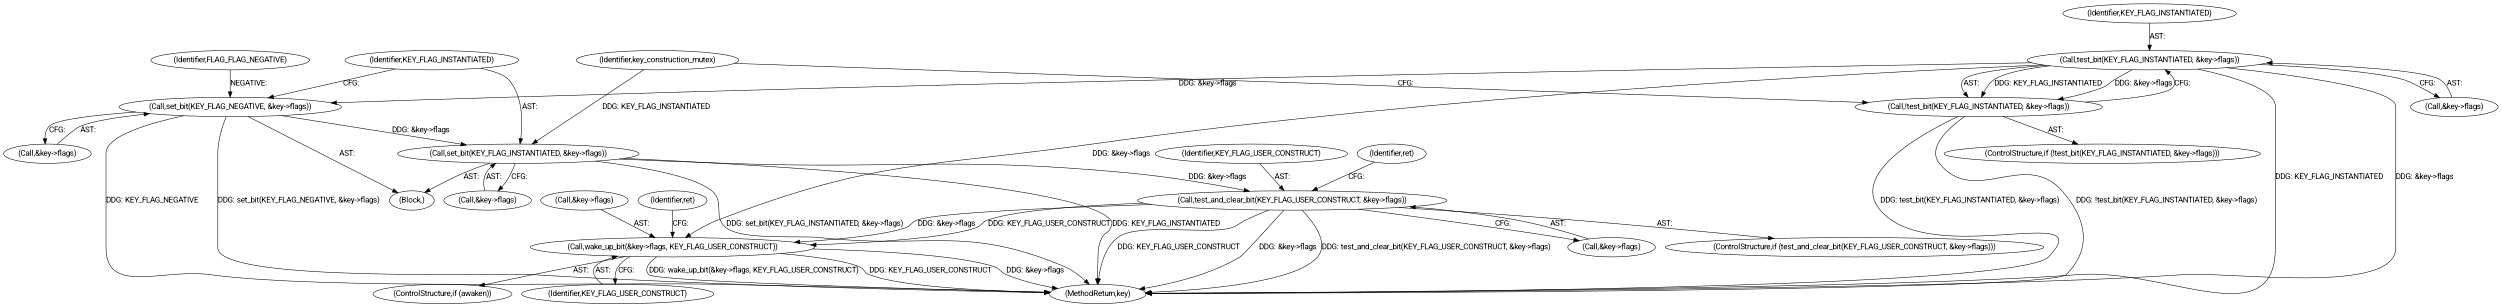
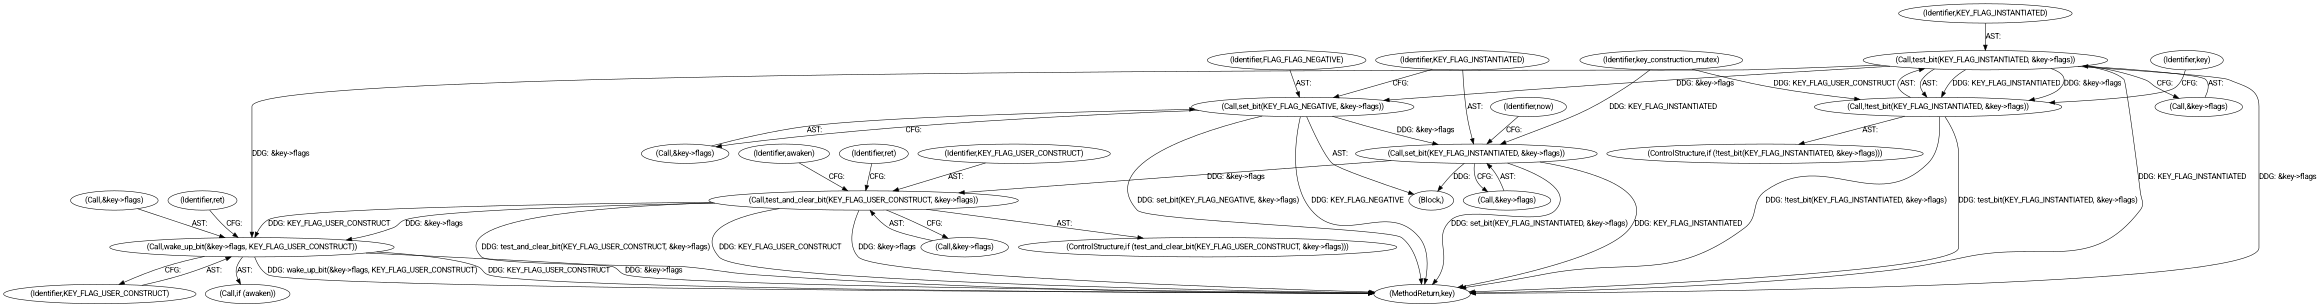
none -> (2187, 60)
(250, 84) -> (1305, 84)
(1407, 84) -> (1835, 84)
(2183, 84) -> (1909, 84)
none -> (1528, 107)
none -> (784, 154)
(473, 177) -> (1463, 177)
(442, 294) -> (248, 294)
